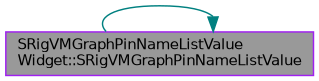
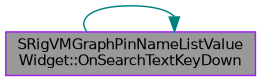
(160, 54) -> (131, 54)
